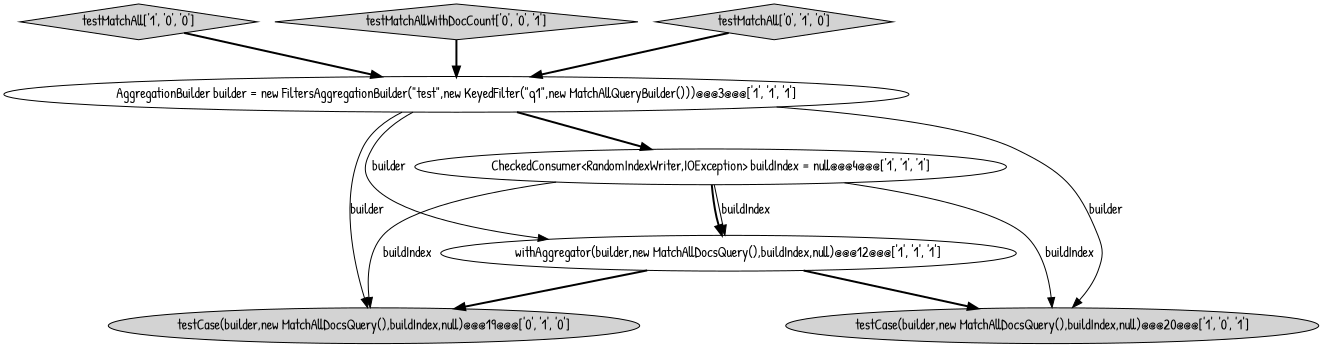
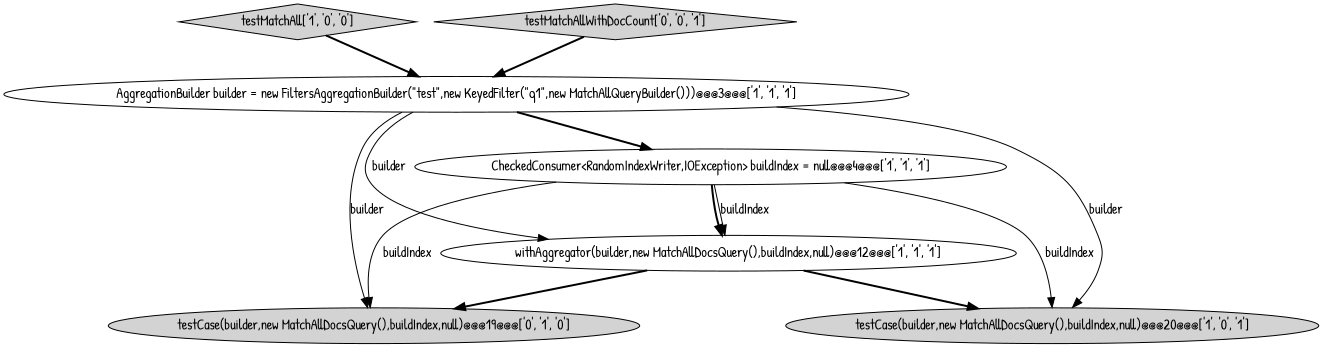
(774, 22) -> none
